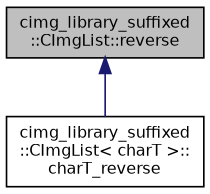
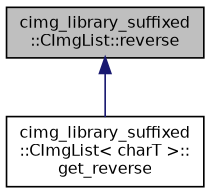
(105, 152) -> (105, 152)
